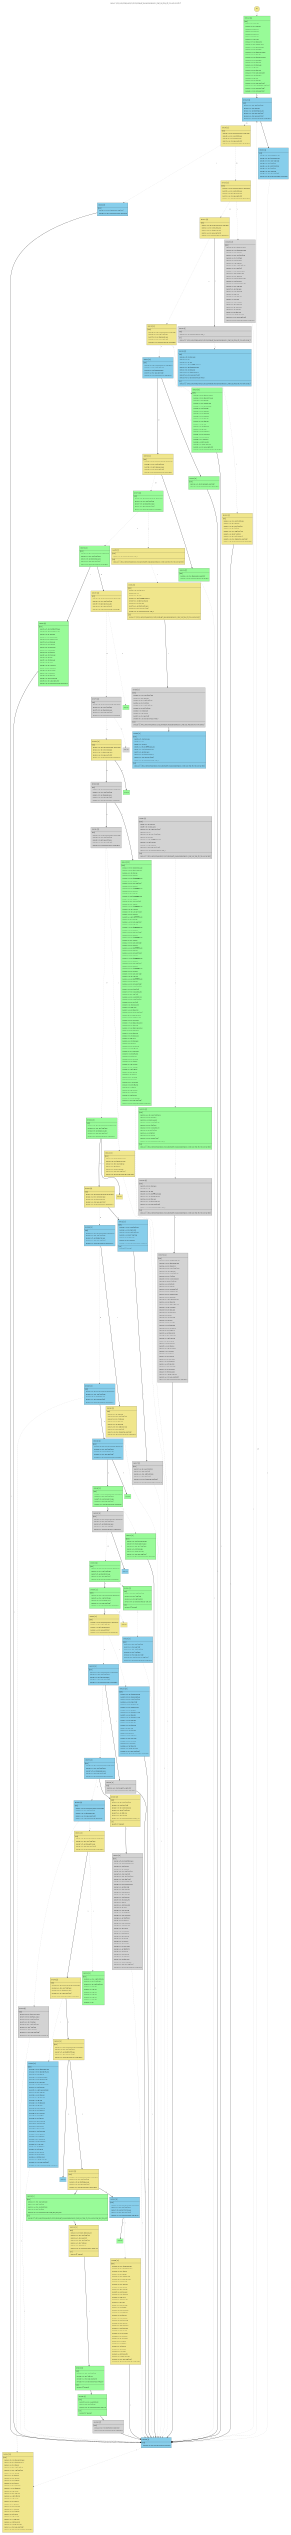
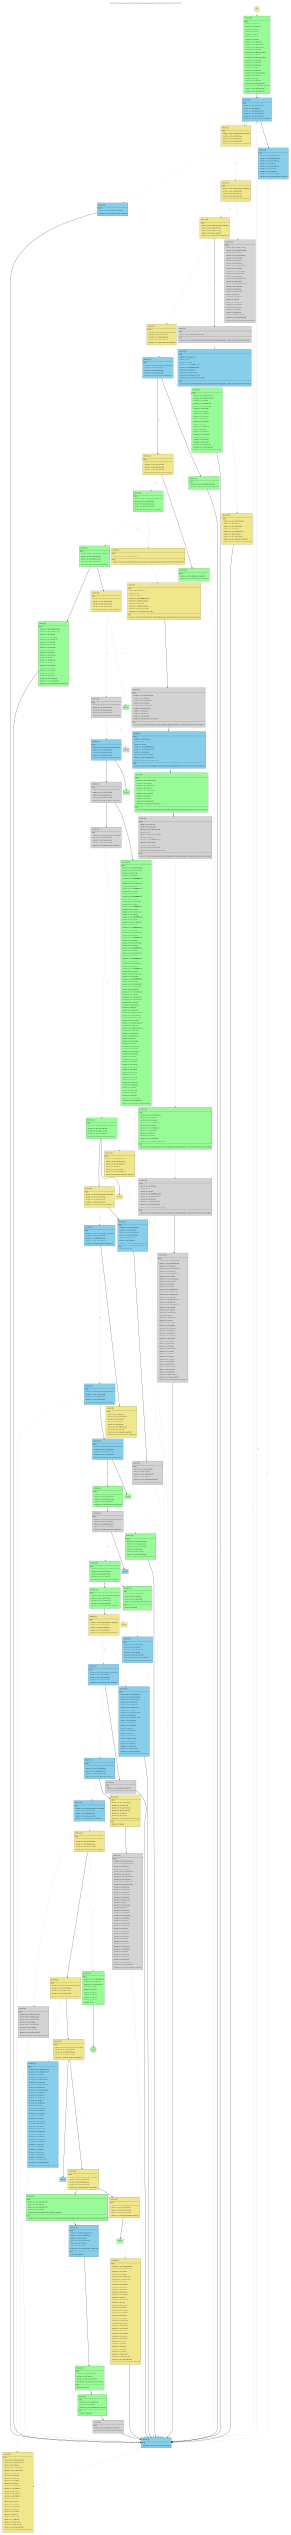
(106, 750) -> (106, 750)
none -> (171, 792)
none -> (93, 2050)
(125, 2208) -> (125, 2208)
(84, 2241) -> (84, 2241)
